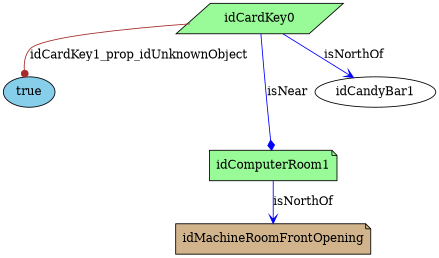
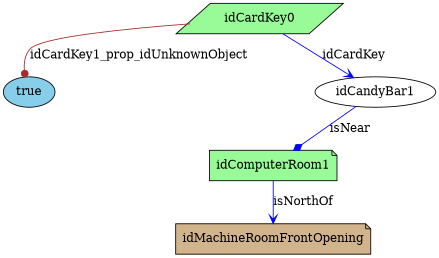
(354, 55) -> (354, 55)
(265, 87) -> (329, 126)
